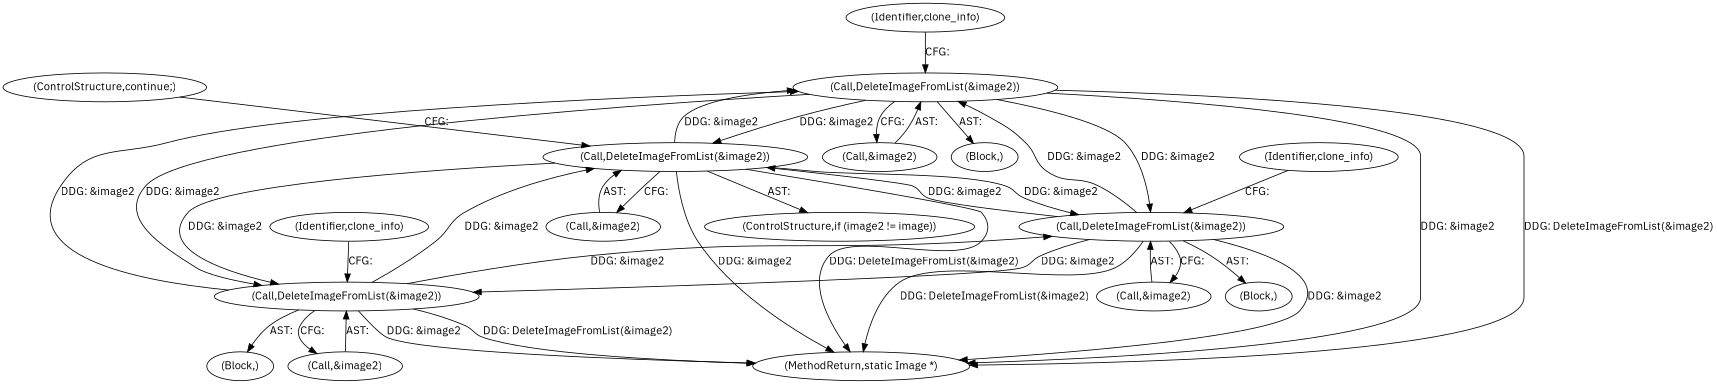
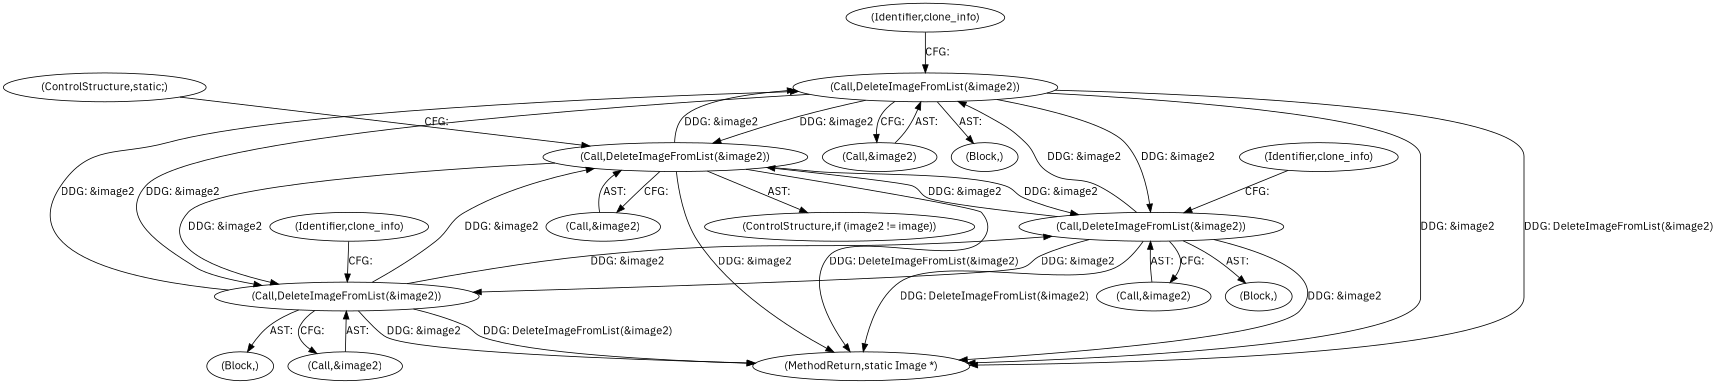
(105, 87) -> (105, 87)
